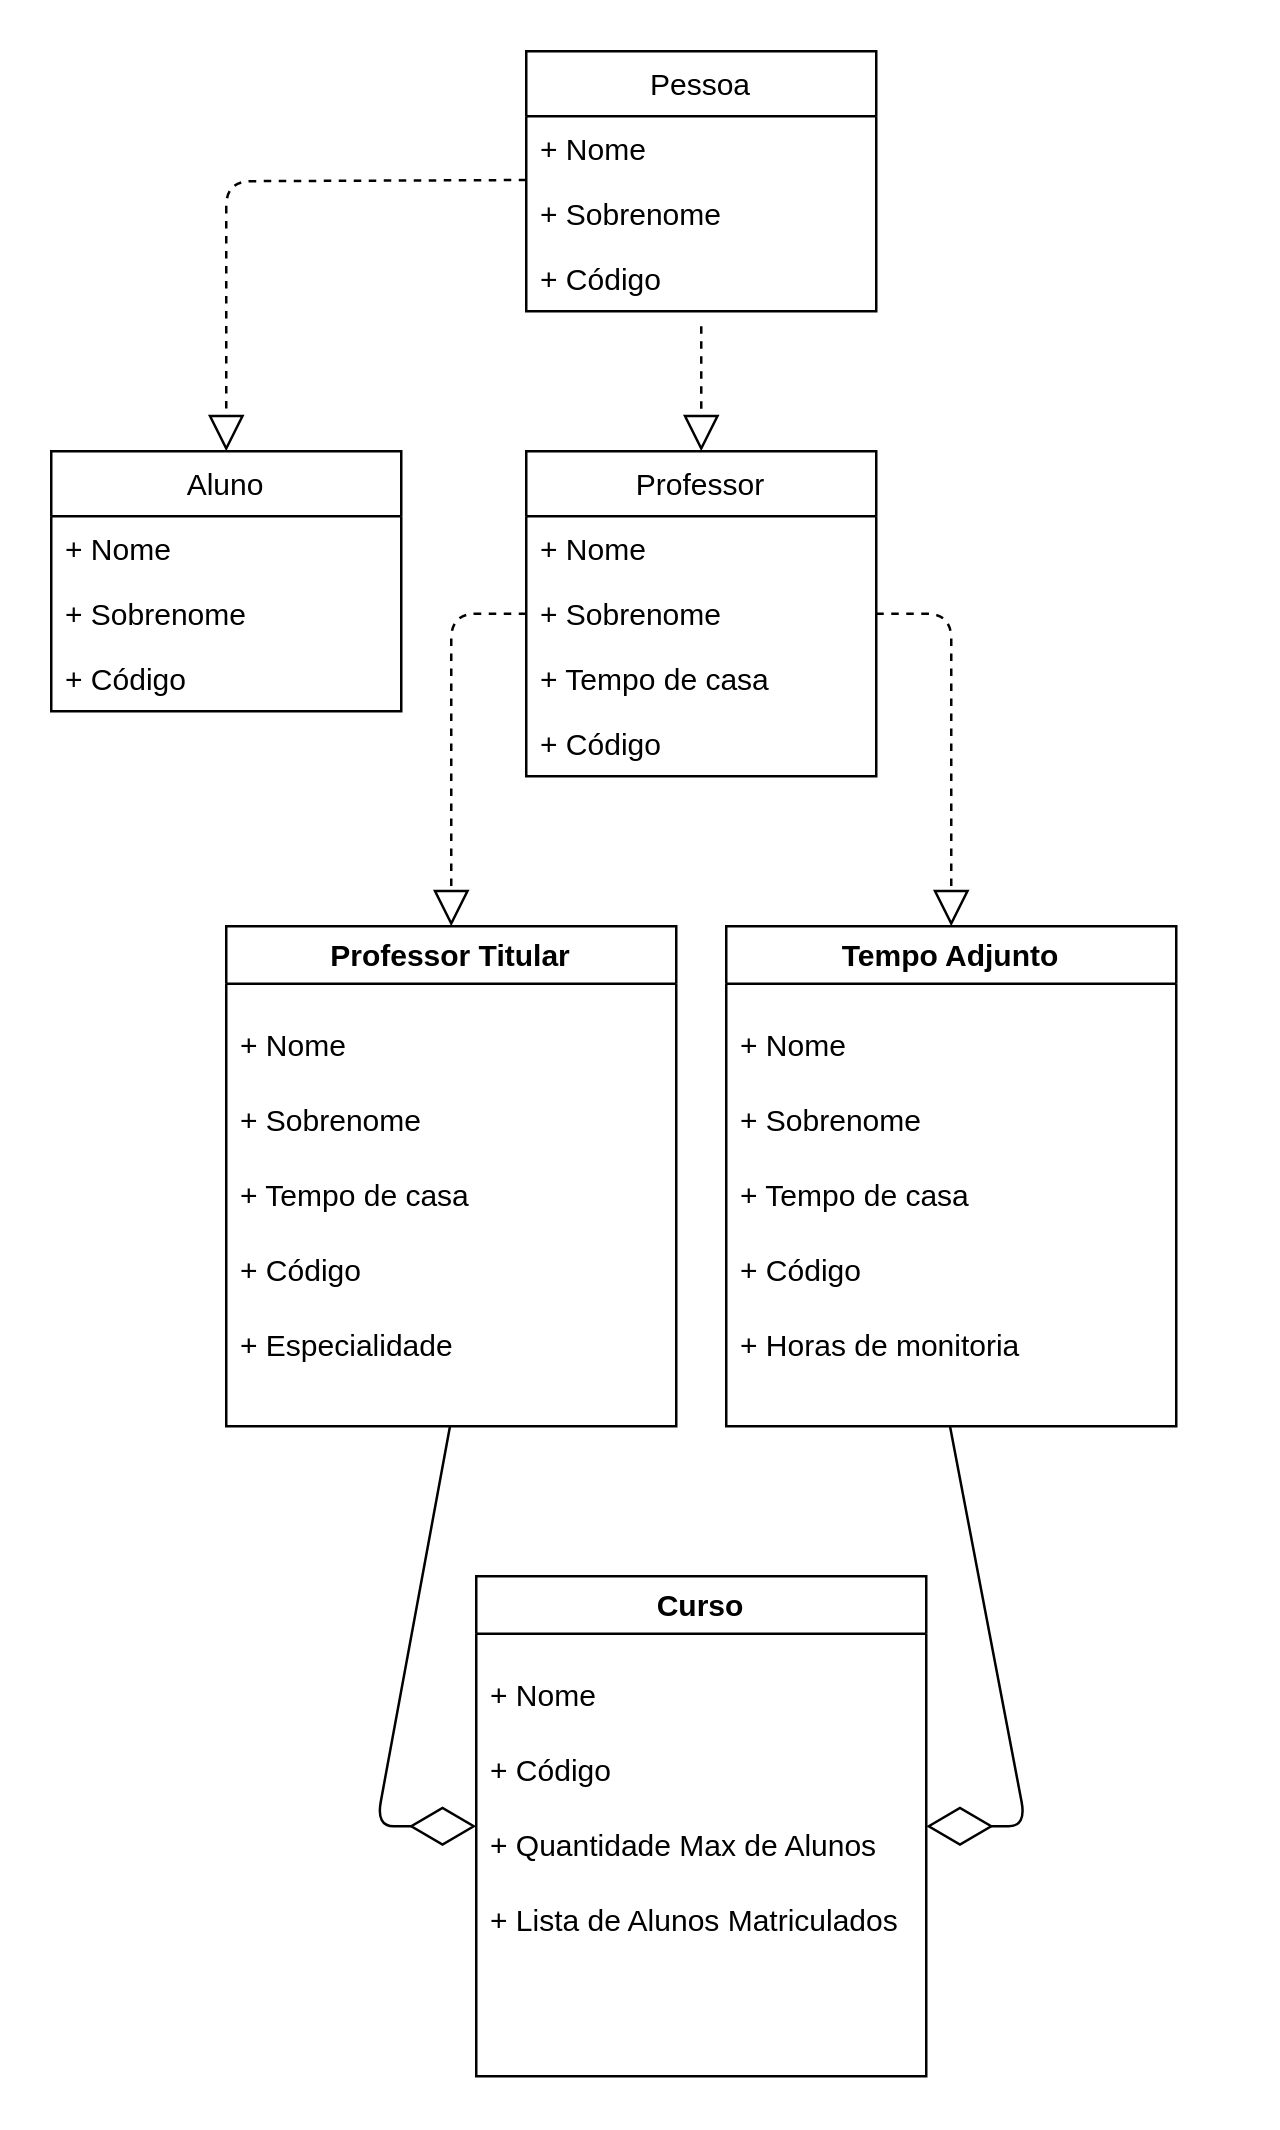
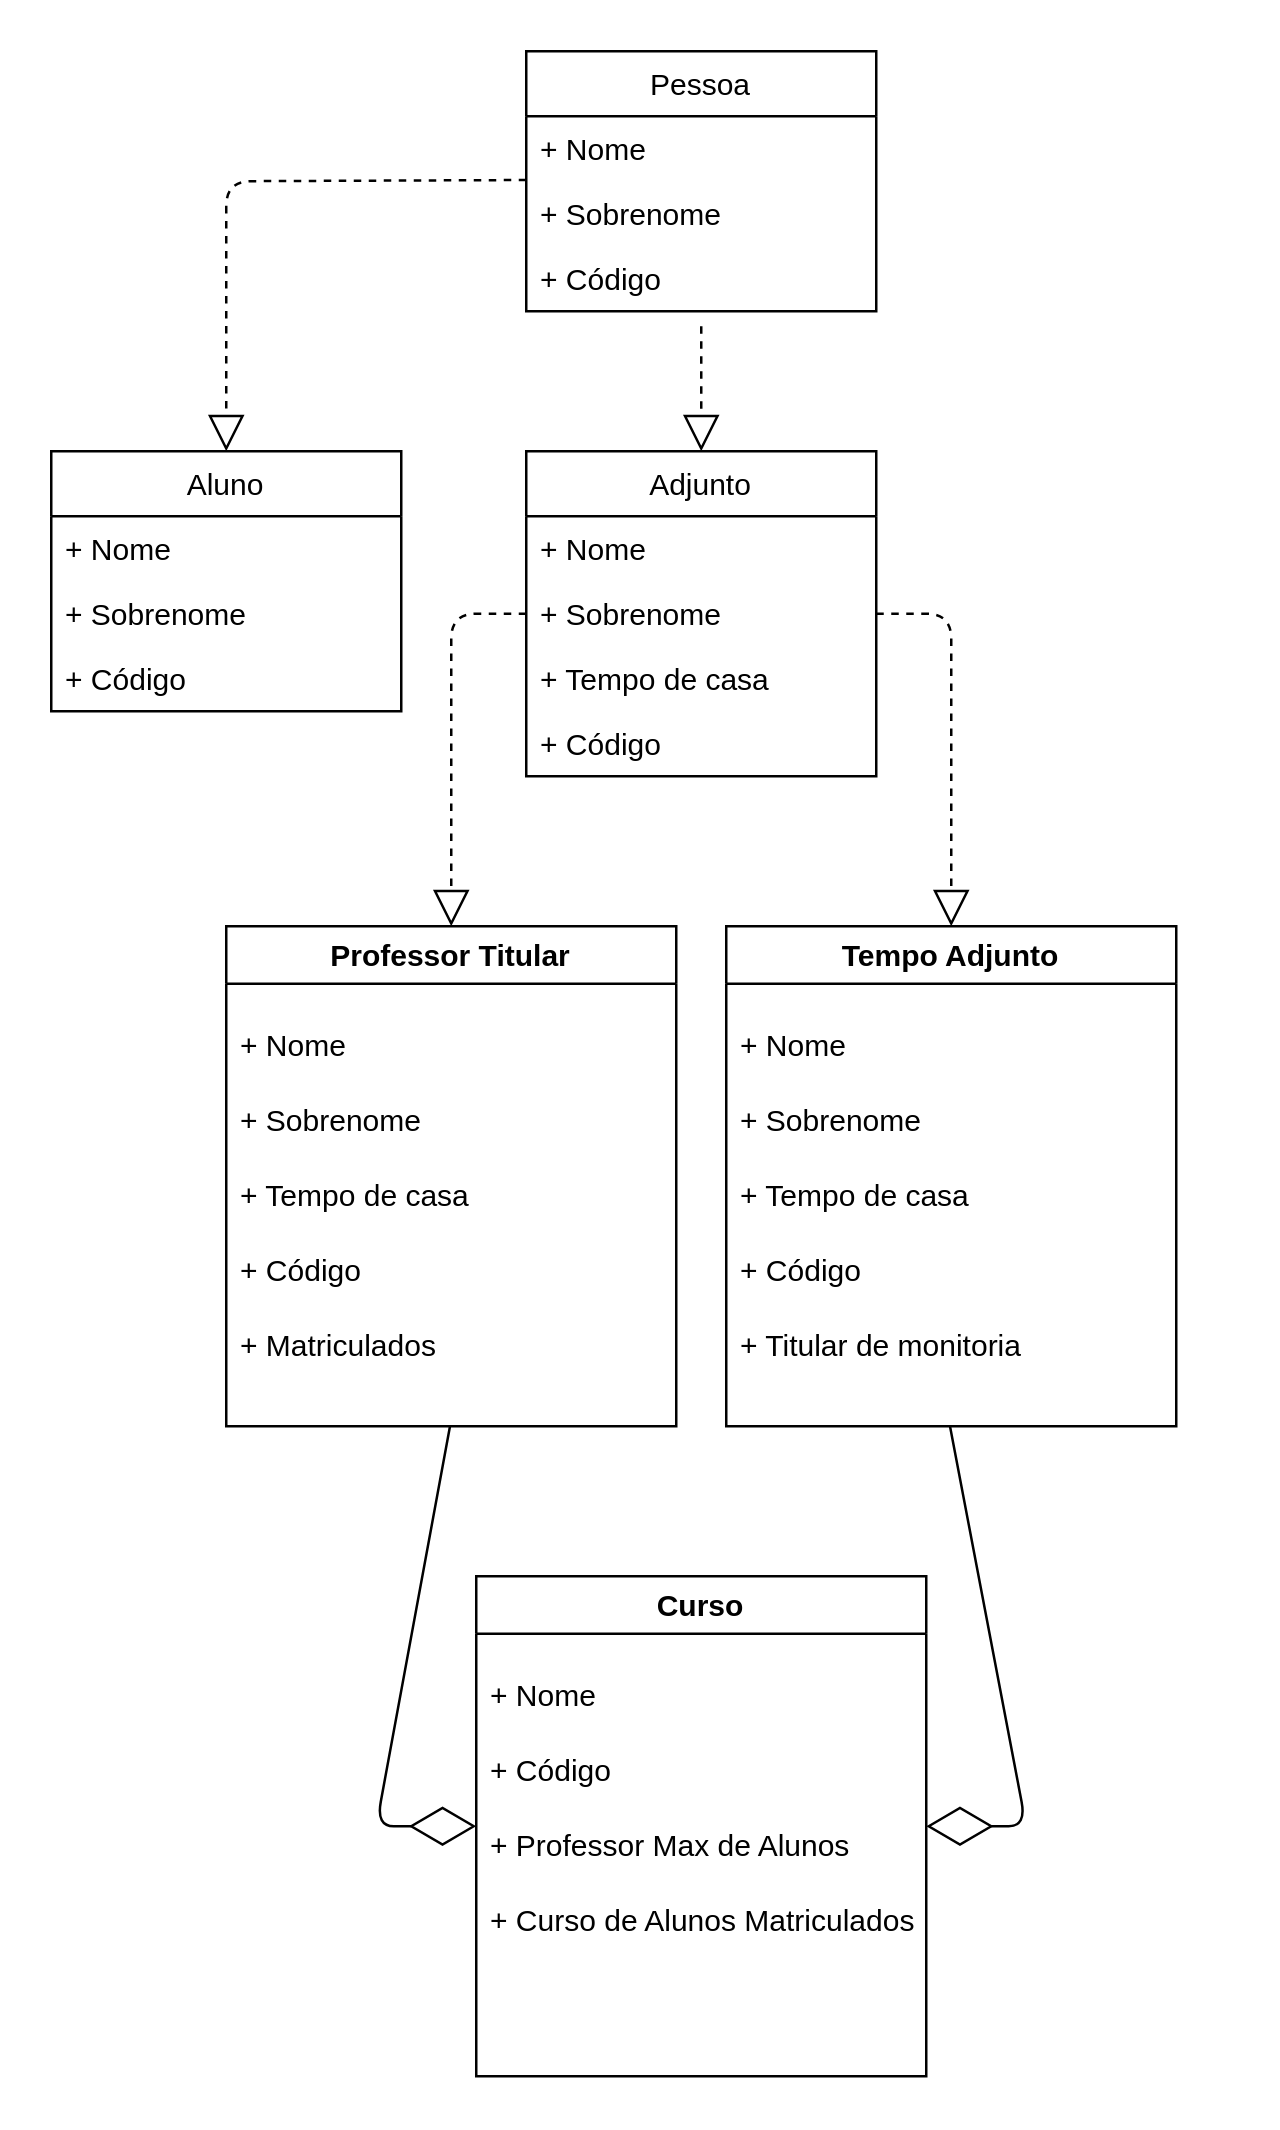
(700, 485) -> (700, 485)
(350, 1346) -> (346, 1346)
(889, 1346) -> (898, 1346)
(685, 1846) -> (681, 1846)
(711, 1921) -> (715, 1921)
